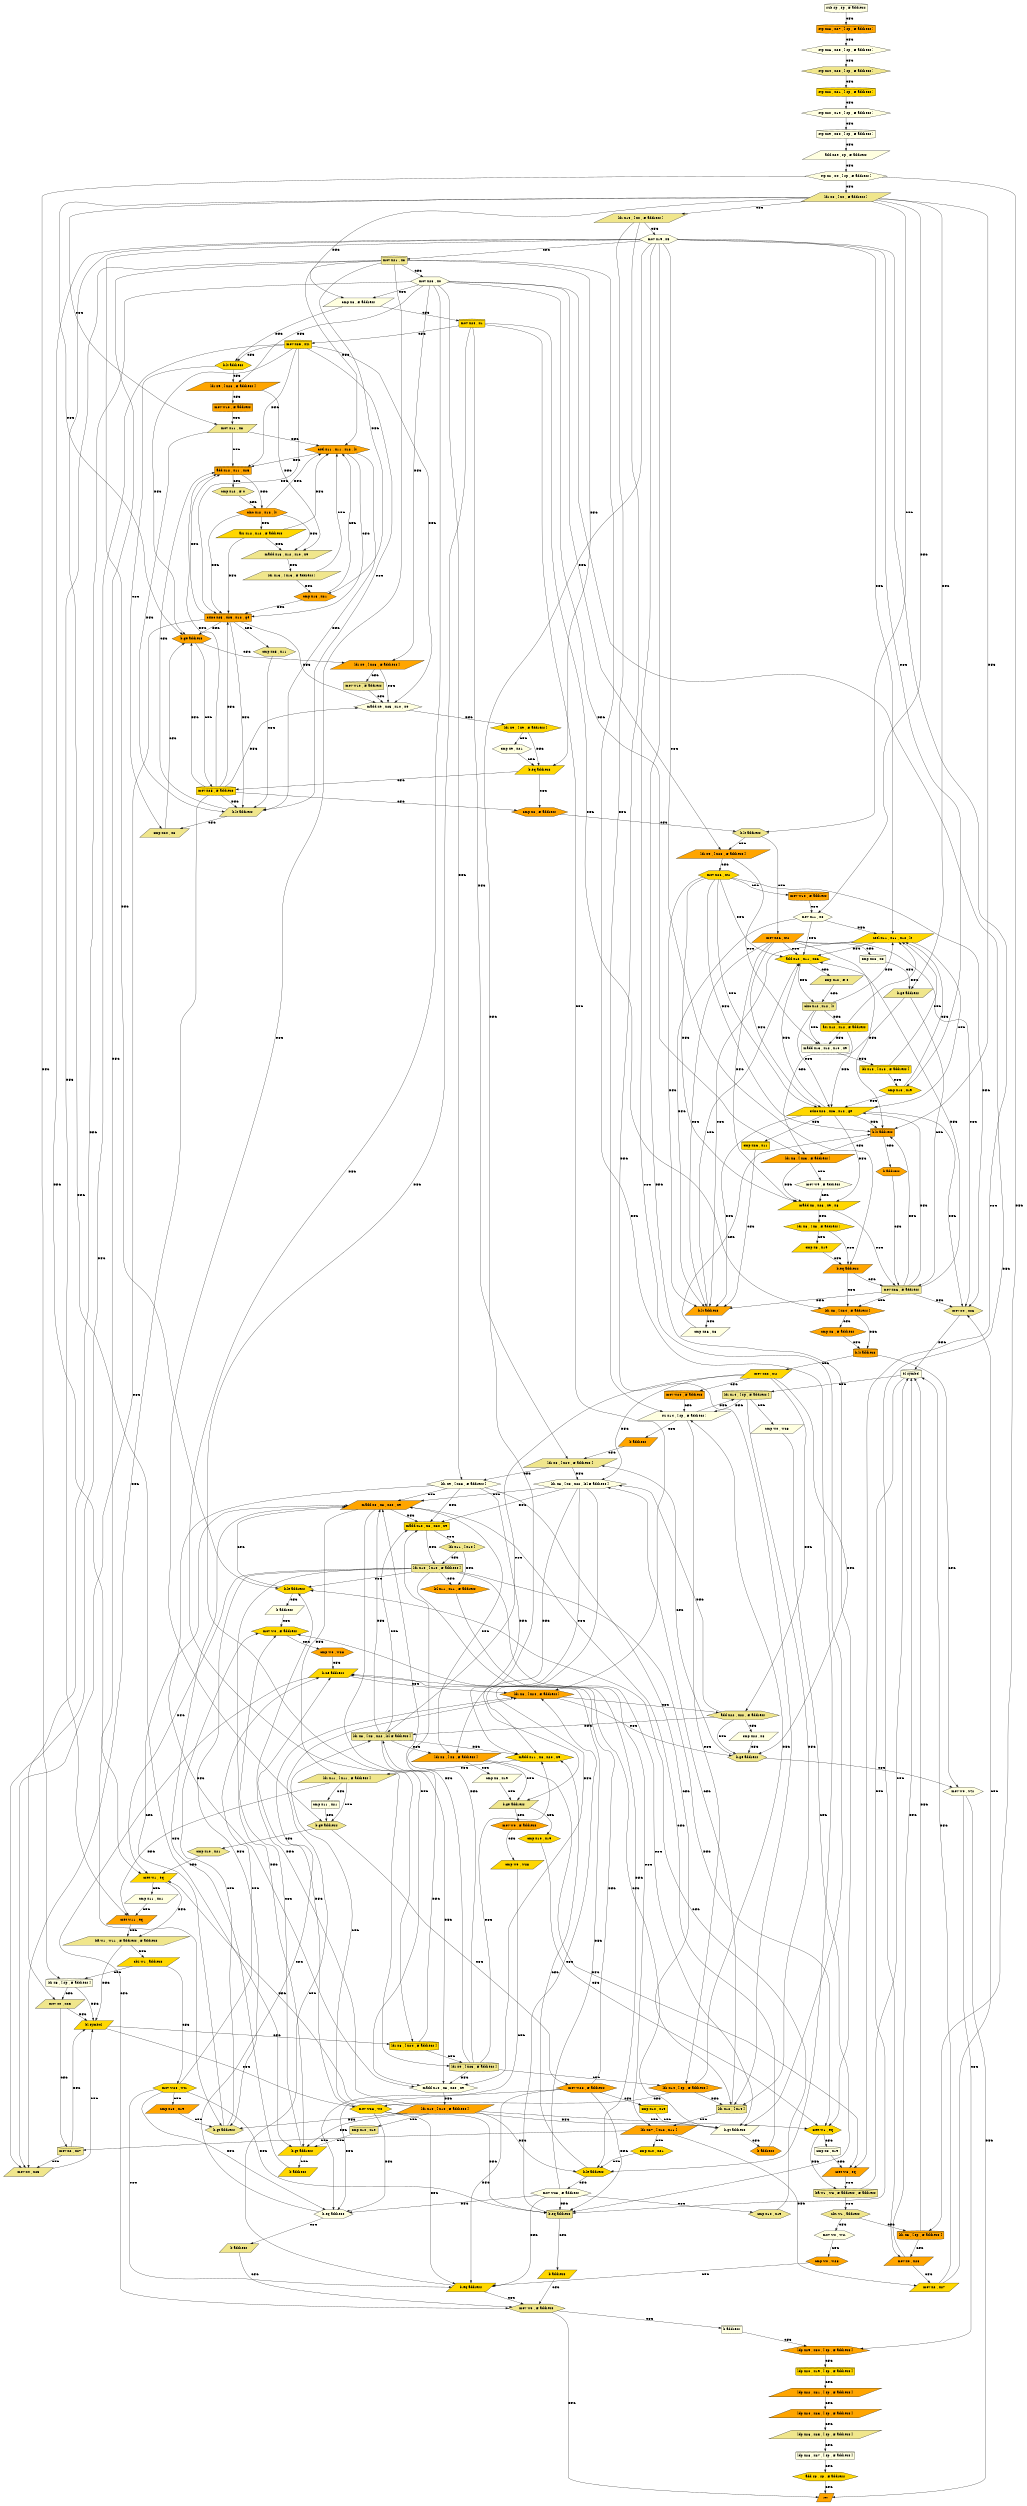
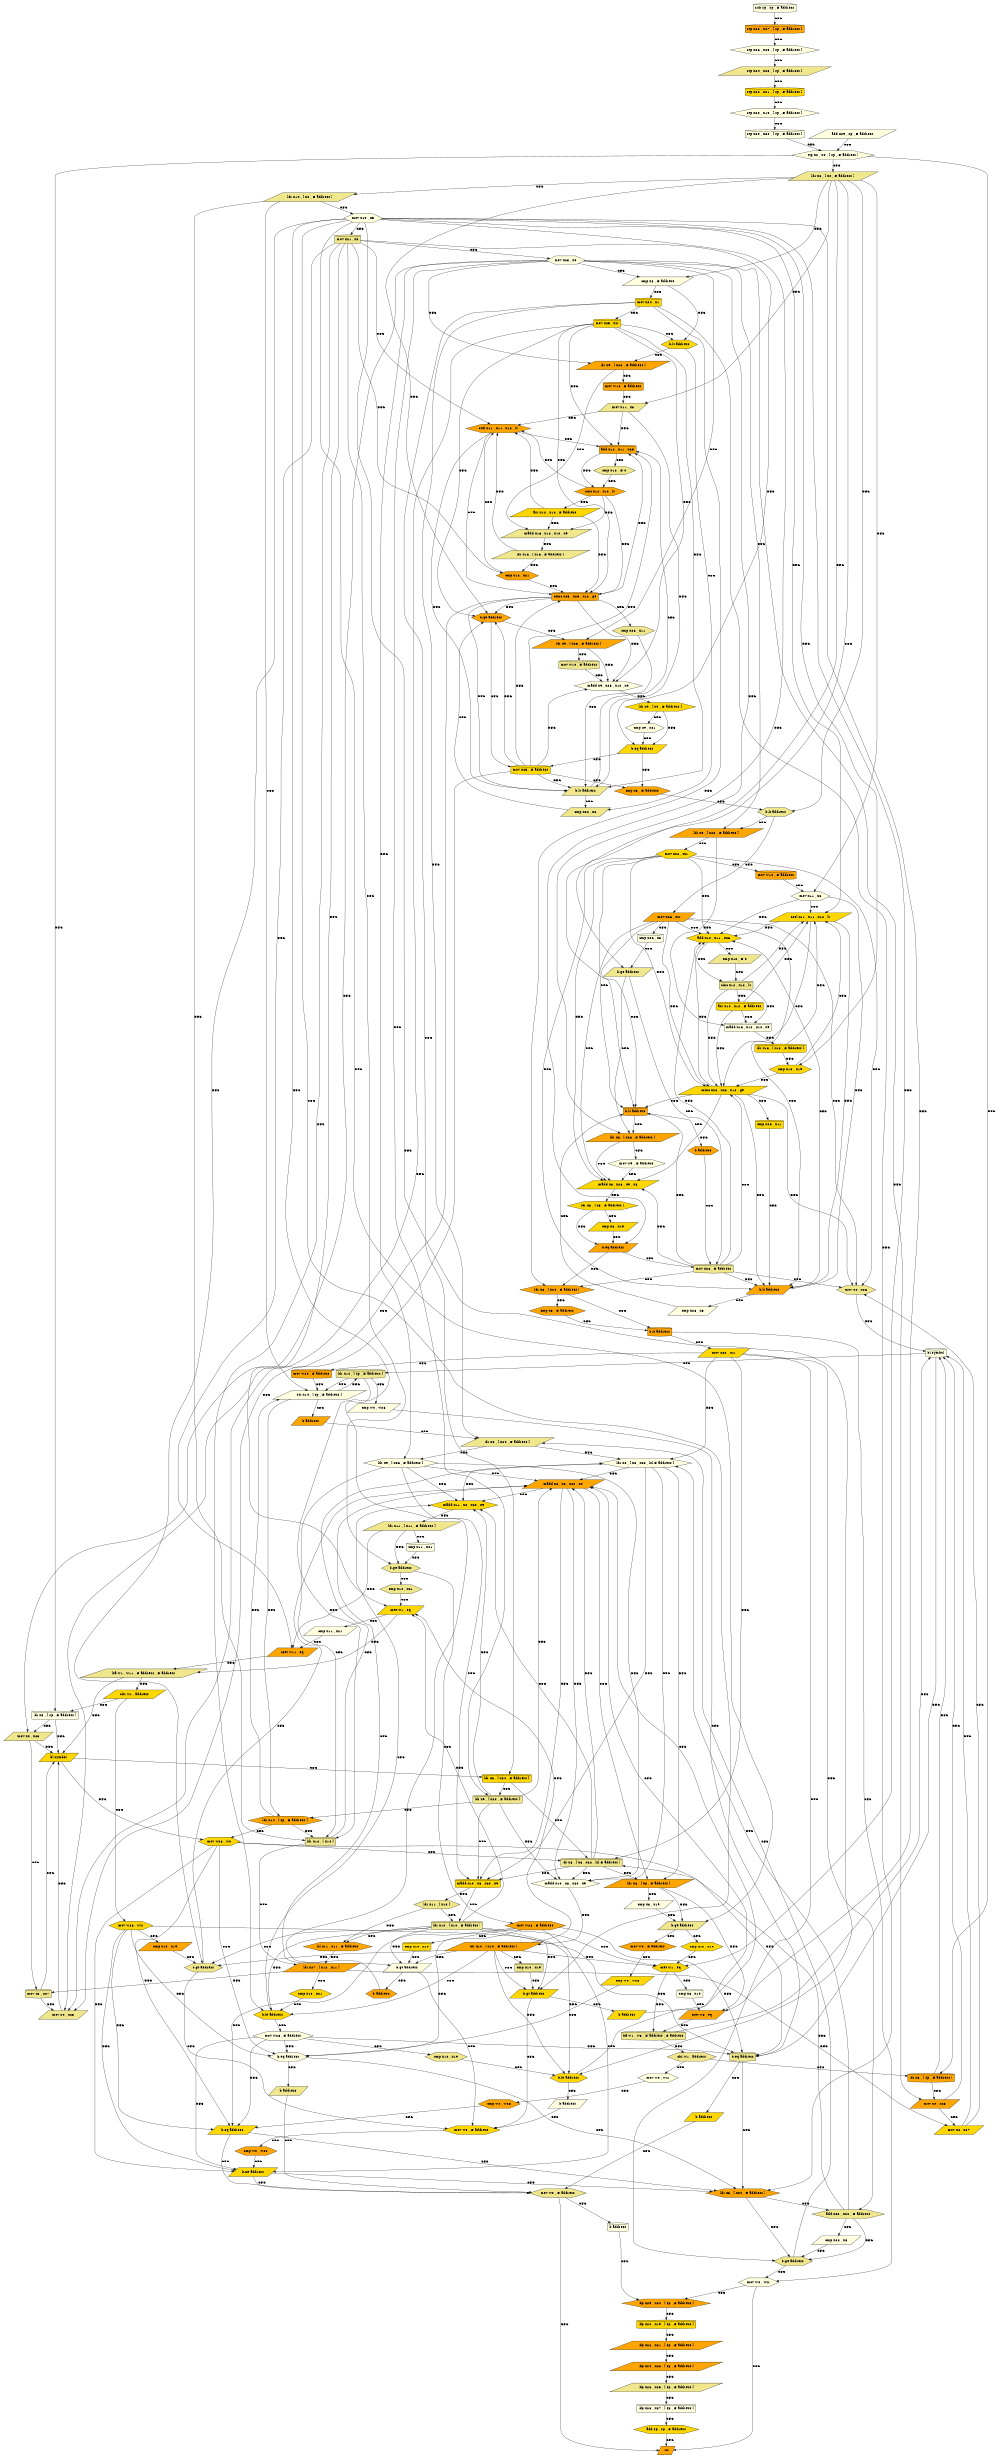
(846, 71) -> (775, 71)
(846, 143) -> (803, 144)
(871, 1240) -> (657, 1237)
(321, 1632) -> (515, 1494)
